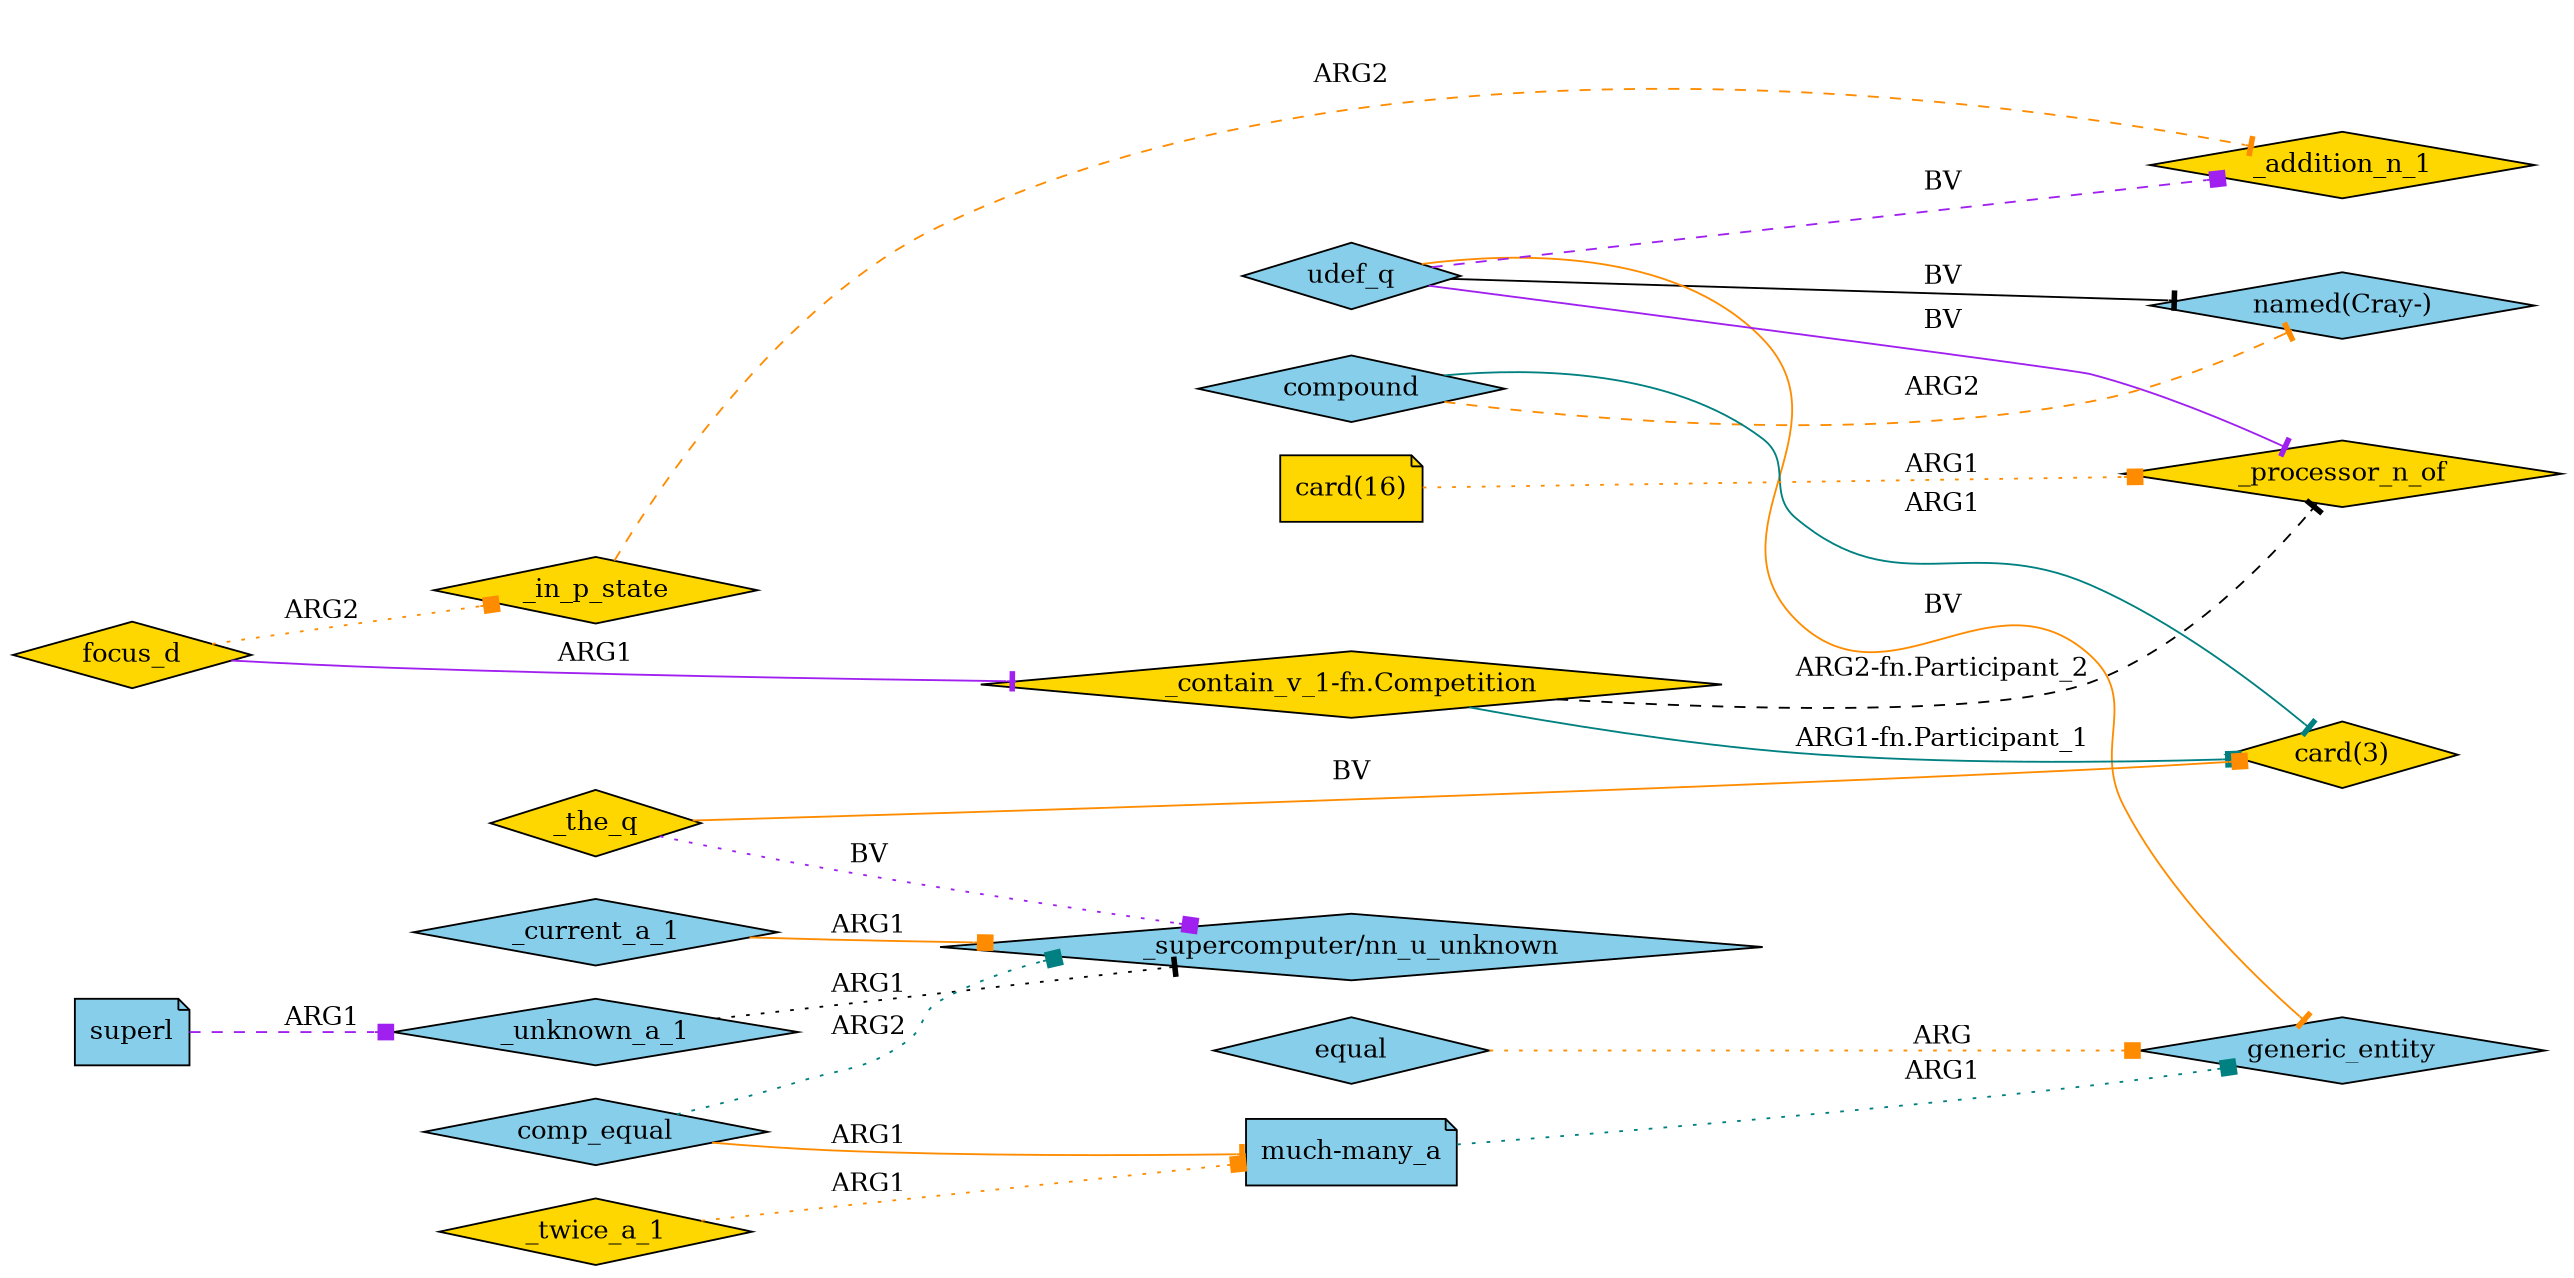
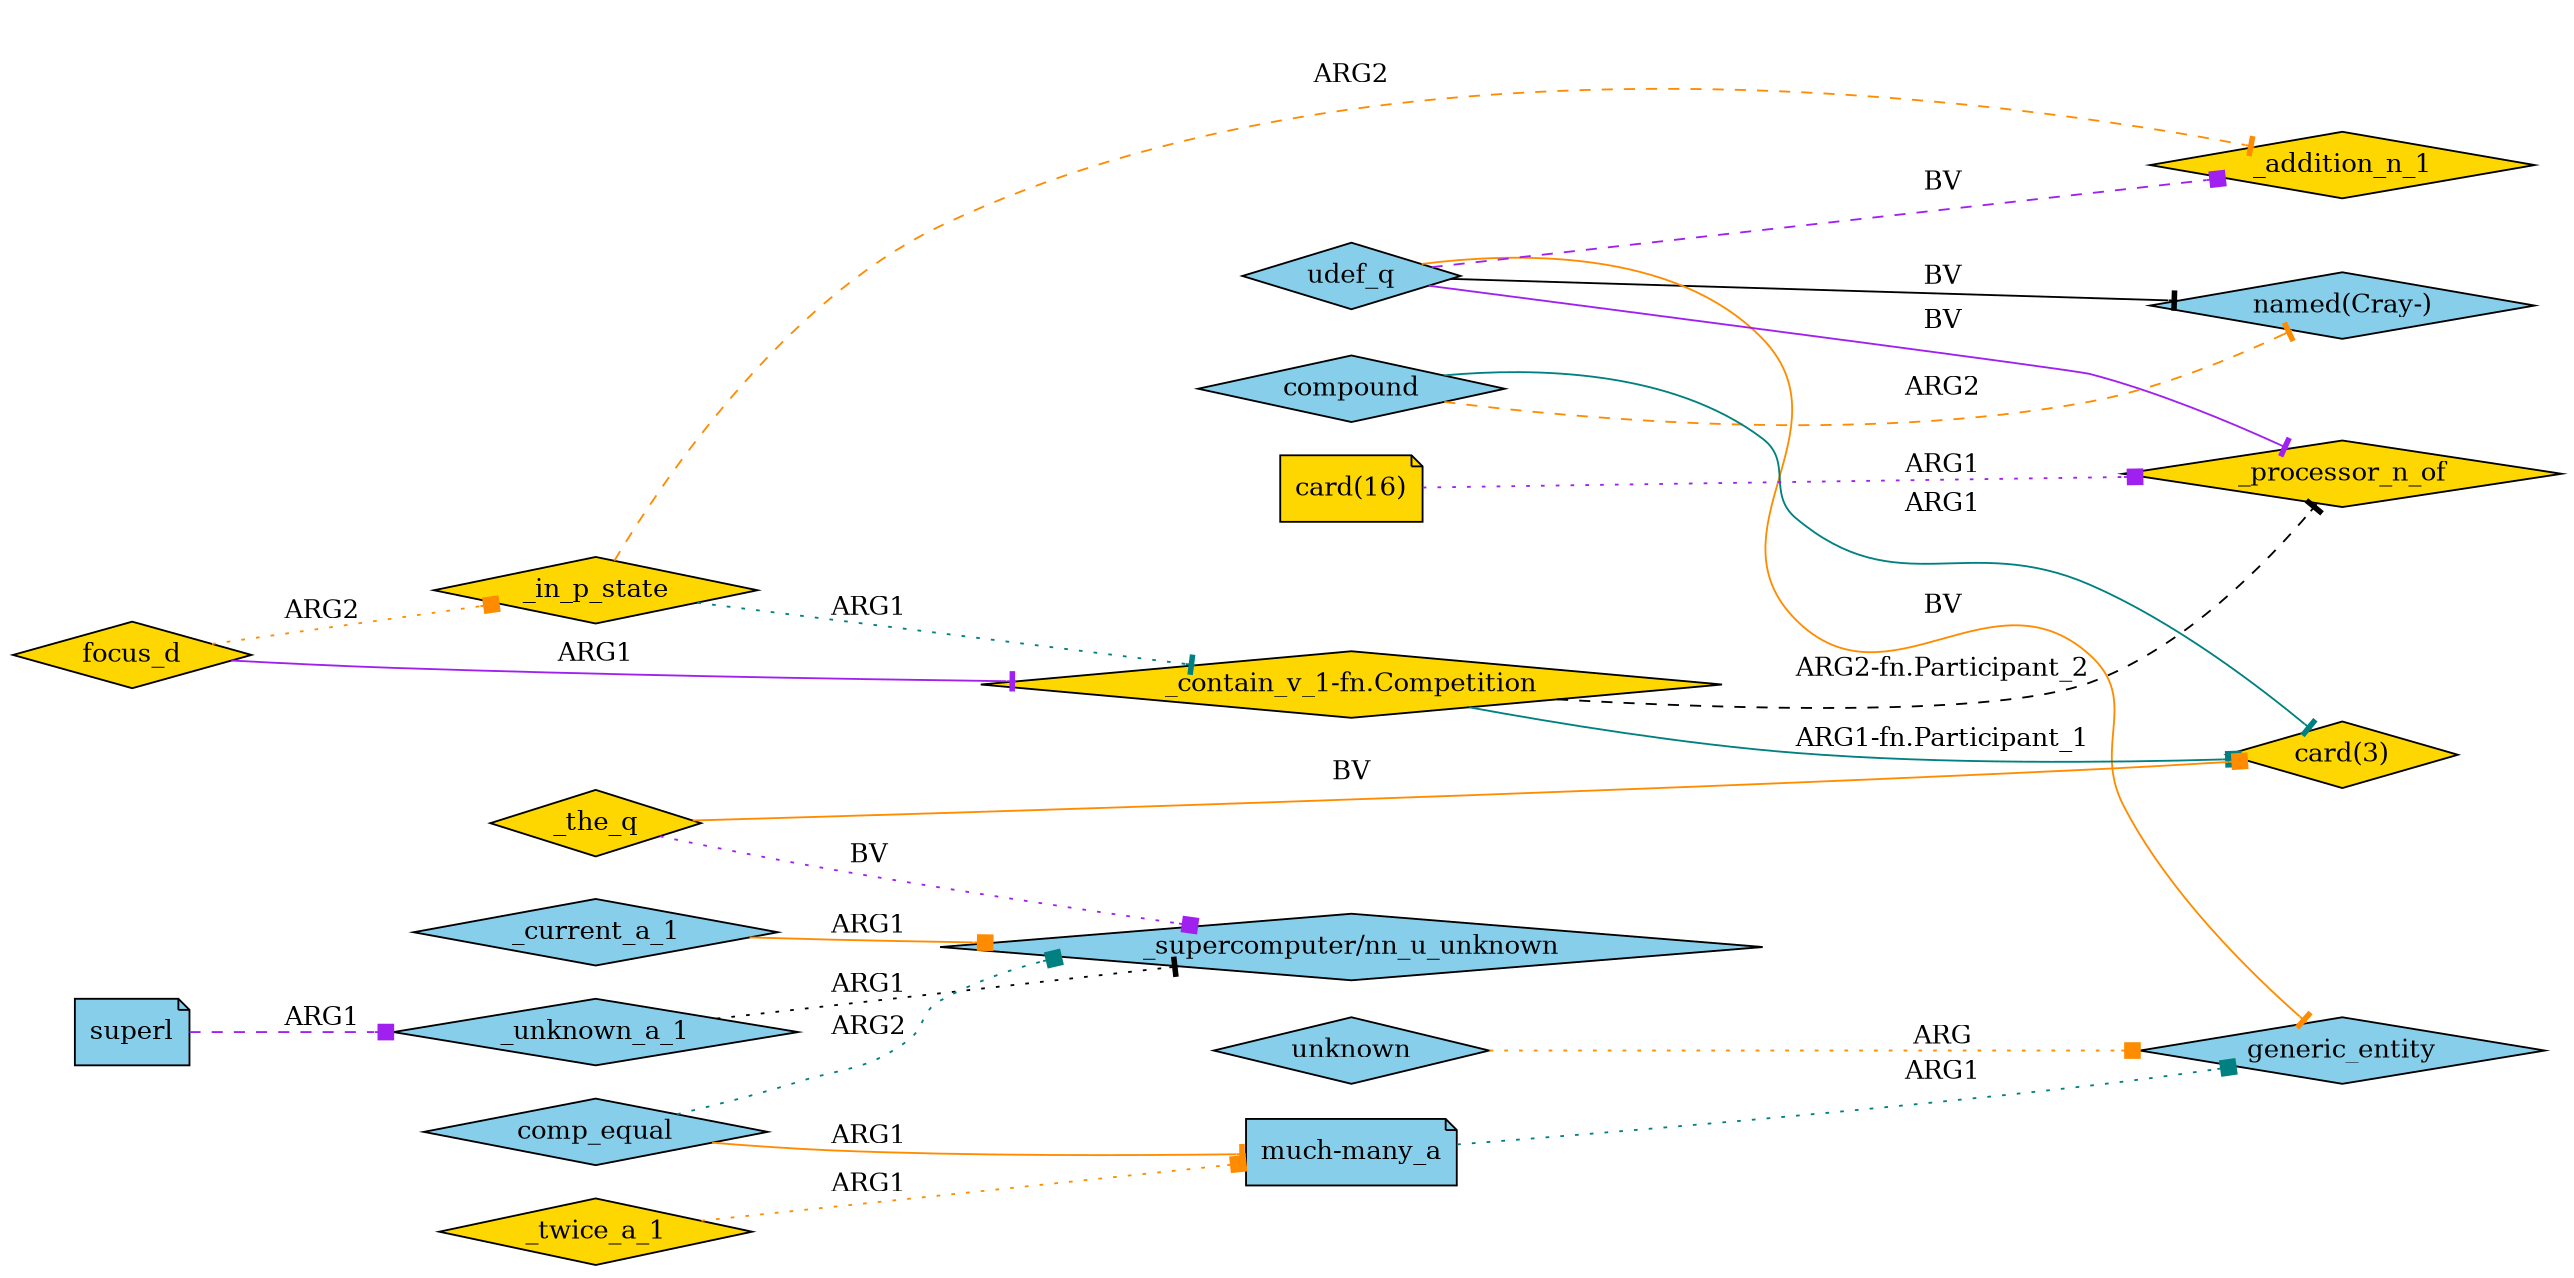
(1756, 483) -> (1756, 483)
none -> (941, 633)
(1351, 1051) -> (1351, 1051)
